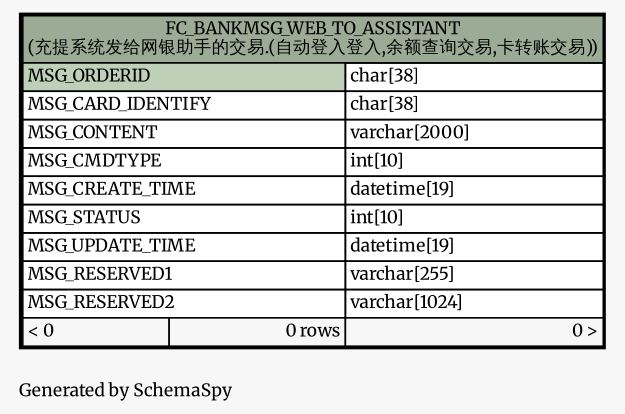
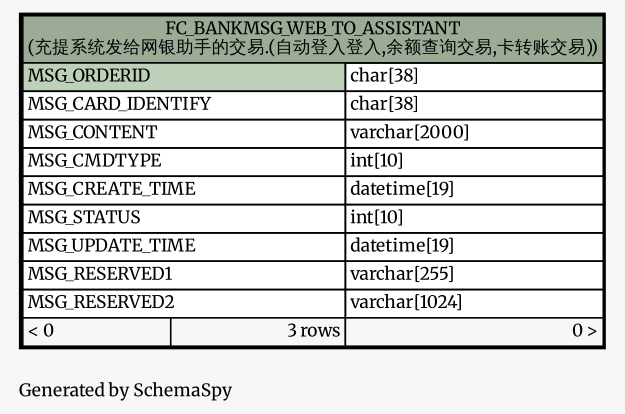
(313, 331) -> (314, 331)
